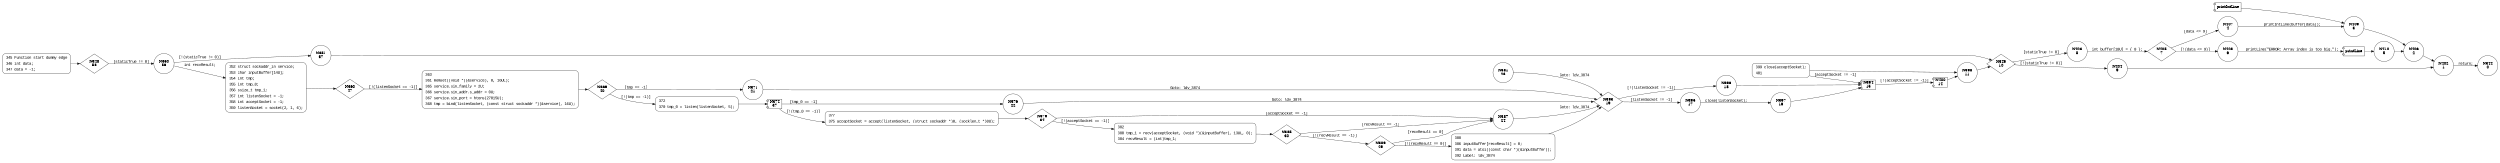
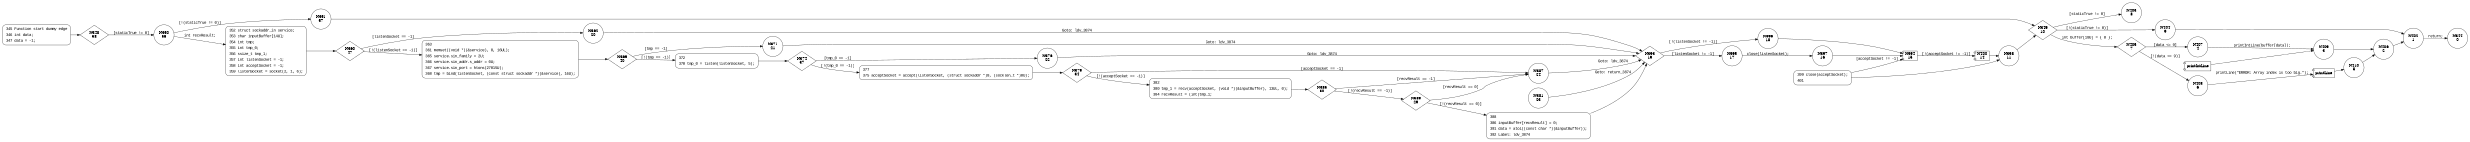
none -> (593, 33)
(2116, 51) -> (2082, 44)
(1574, 75) -> (1613, 72)
(775, 104) -> (802, 61)
